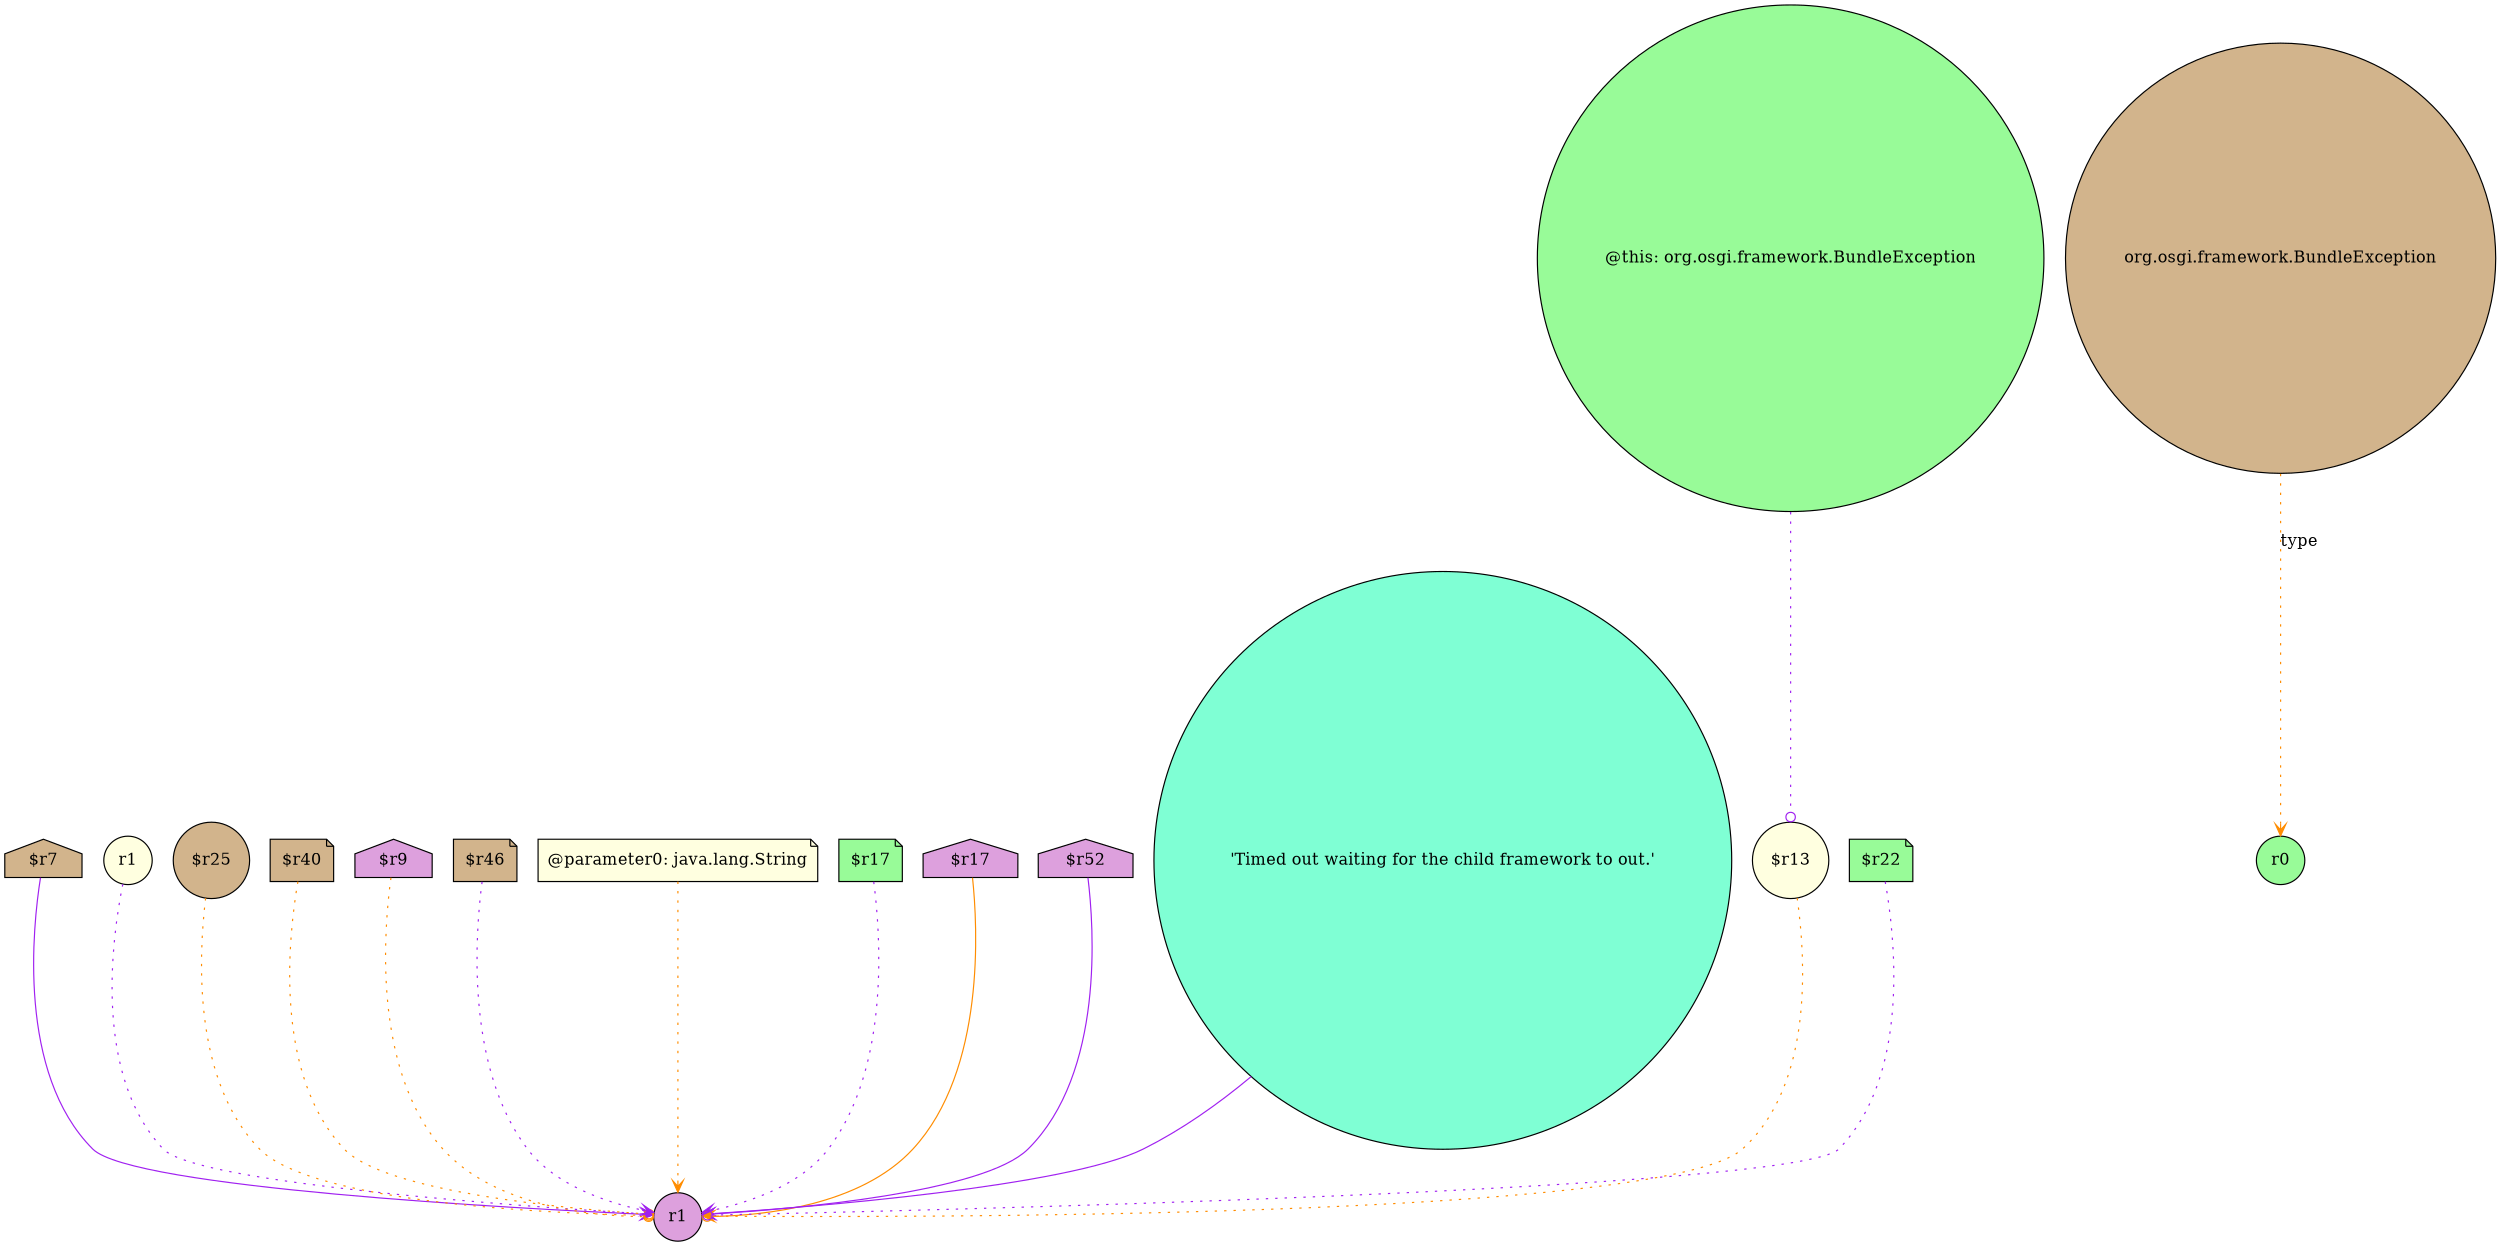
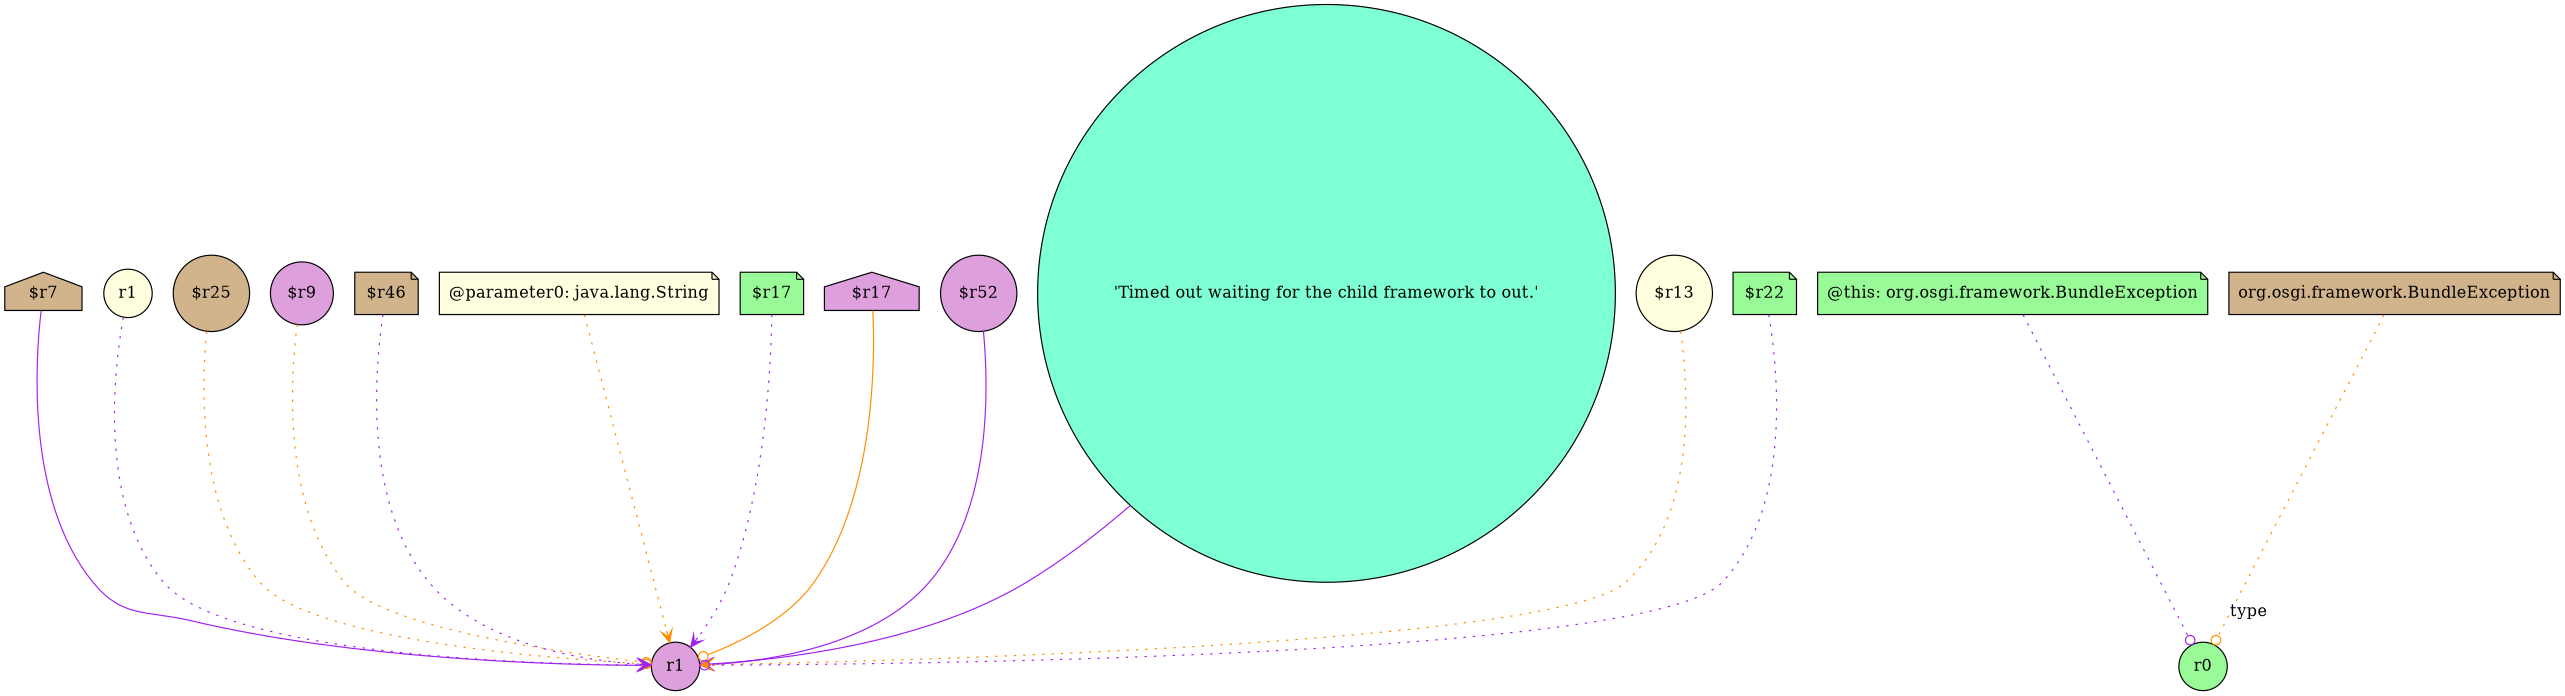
(1791, 258) -> (2013, 293)
(2281, 258) -> (2395, 293)
(2281, 649) -> (2301, 475)
(1791, 662) -> (2106, 475)
(302, 860) -> none
(394, 860) -> (302, 293)
(1086, 860) -> (979, 293)
